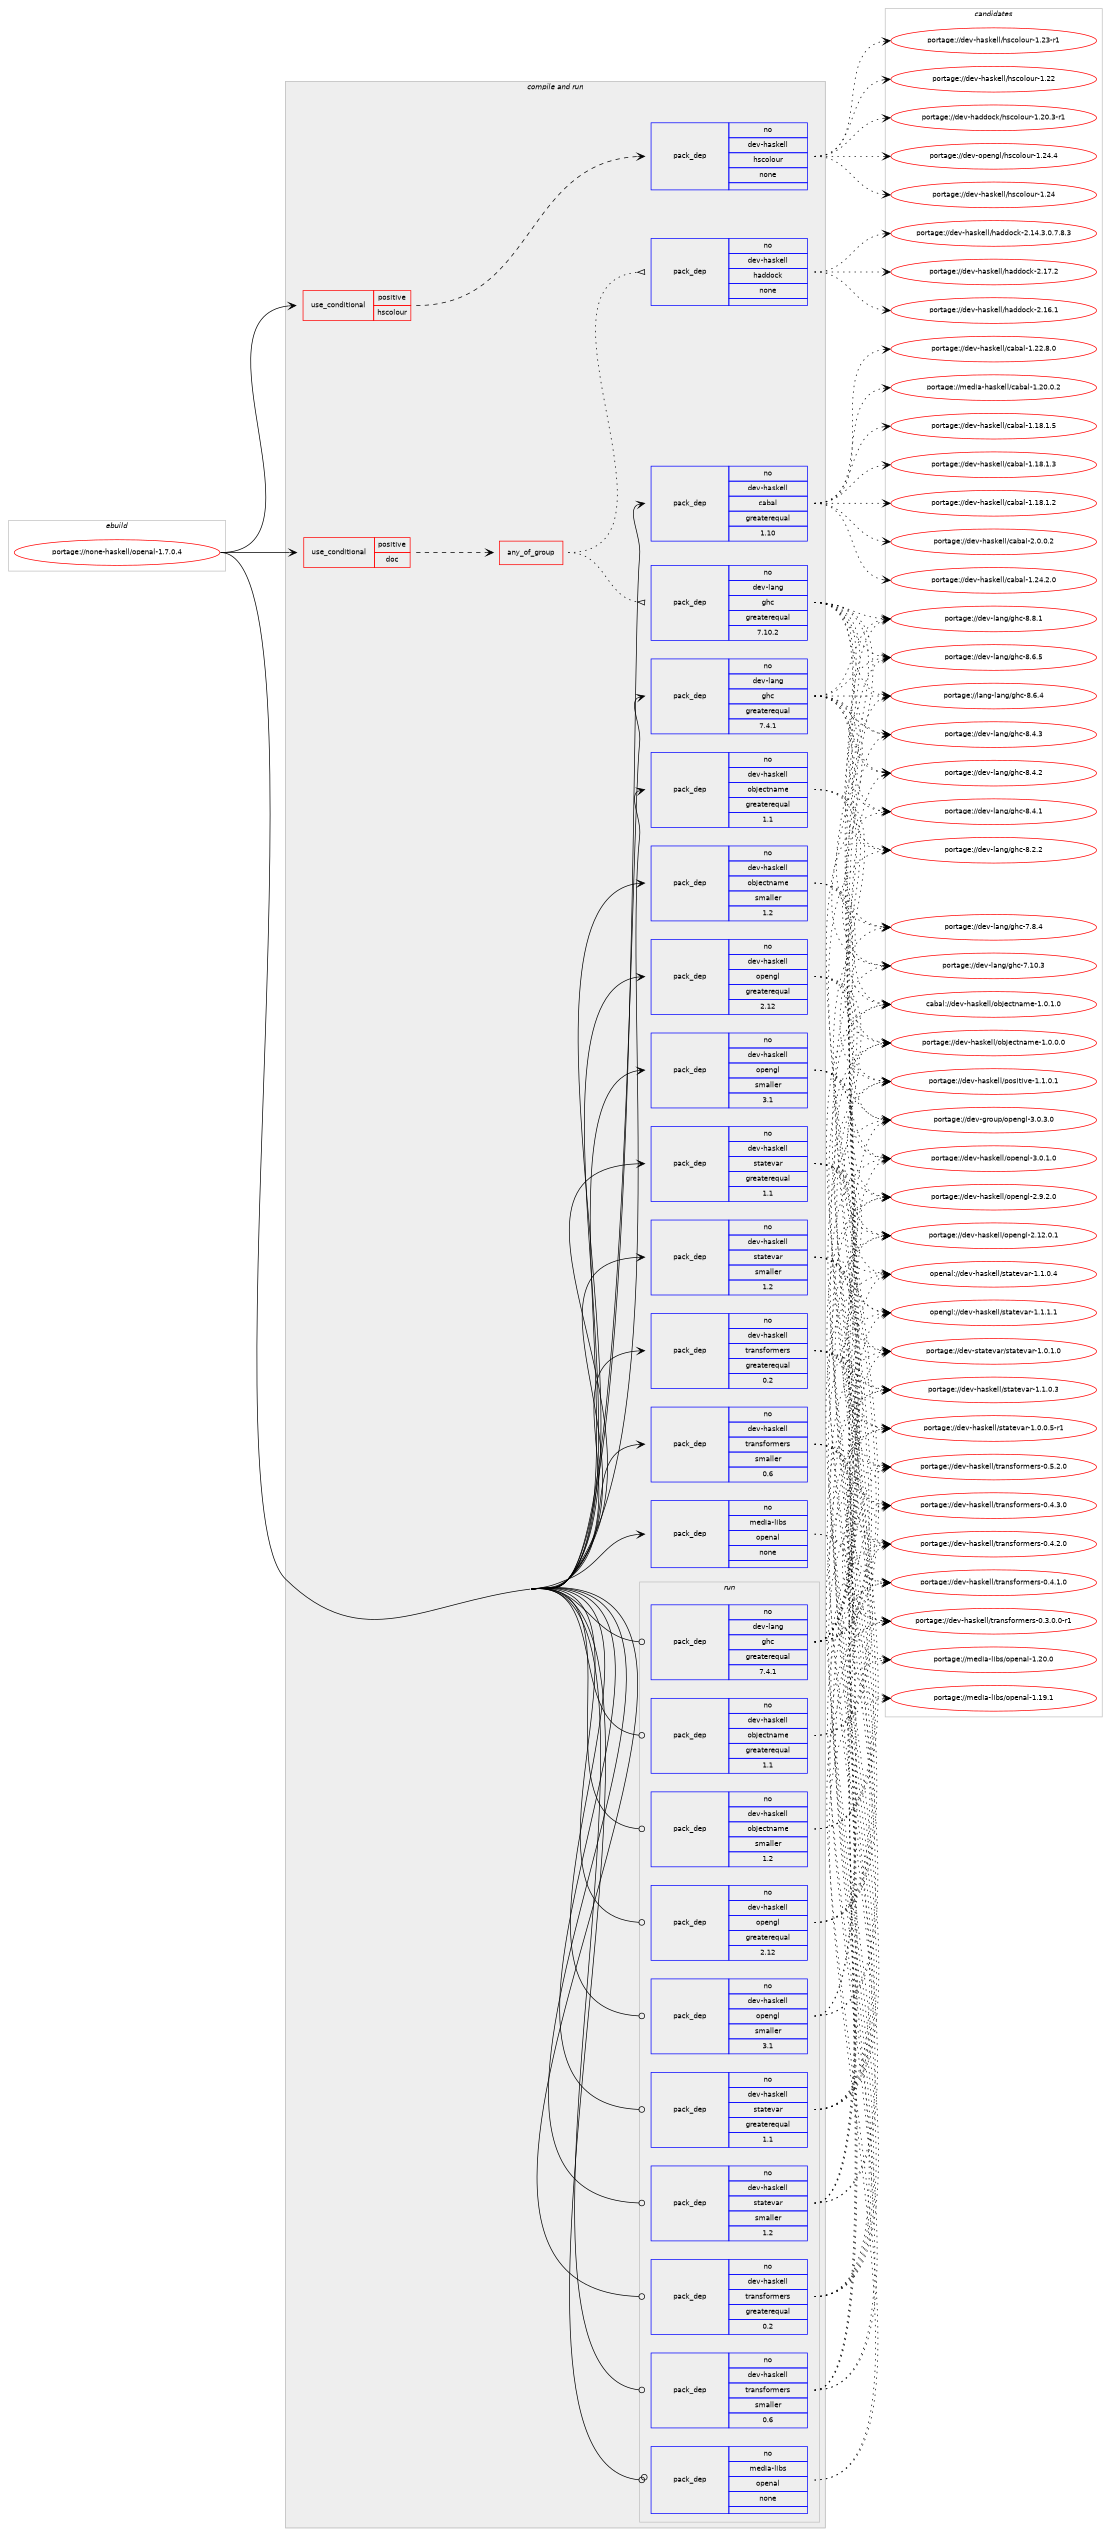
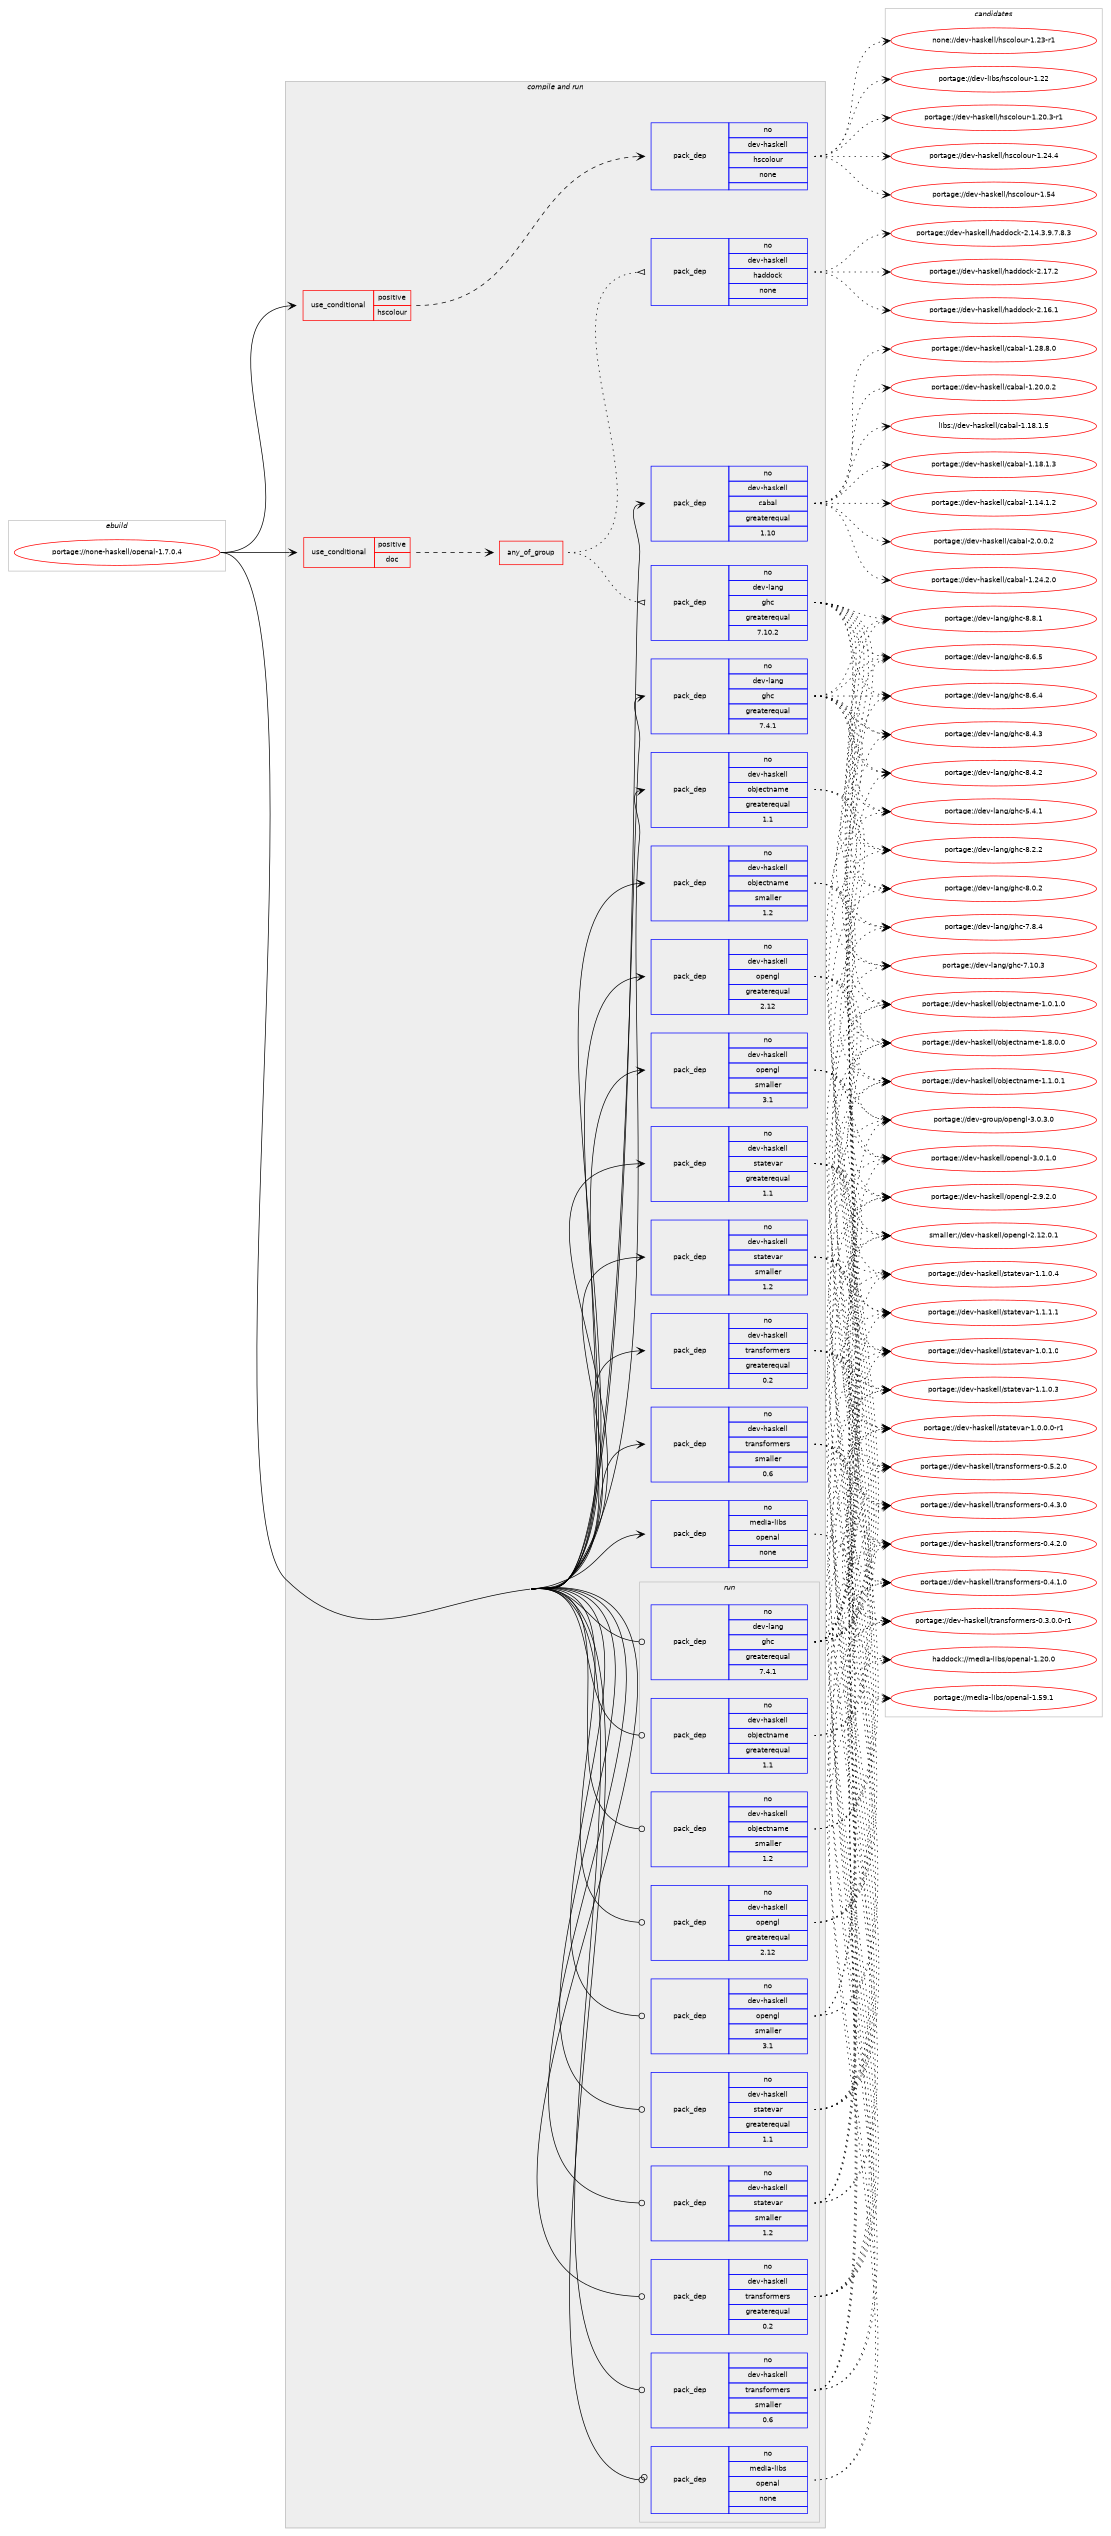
(994, 41) -> (994, 41)
(994, 79) -> (994, 79)
(994, 118) -> (994, 118)
(994, 156) -> (994, 156)
(994, 195) -> (994, 195)
(994, 233) -> (994, 233)
(994, 349) -> (994, 349)
(994, 388) -> (994, 388)
(994, 426) -> (994, 426)
(994, 503) -> (994, 503)
(994, 696) -> (994, 696)
(994, 812) -> (994, 812)
none -> (994, 889)
(994, 1004) -> (994, 1004)
(994, 1043) -> (994, 1043)
(994, 1082) -> (994, 1082)
(994, 1236) -> (994, 1236)
(994, 1274) -> (994, 1274)
(994, 1313) -> (994, 1313)
(994, 1351) -> (994, 1351)
(994, 1428) -> (994, 1428)
(994, 1660) -> (994, 1660)
(994, 1698) -> (994, 1698)
